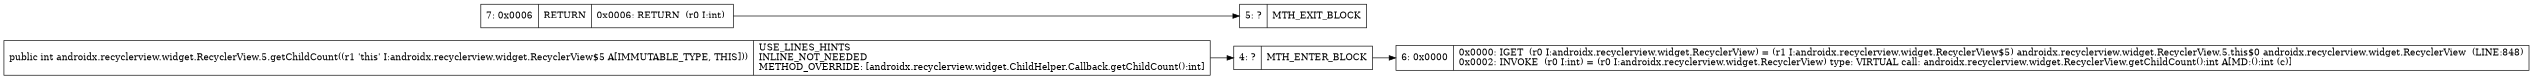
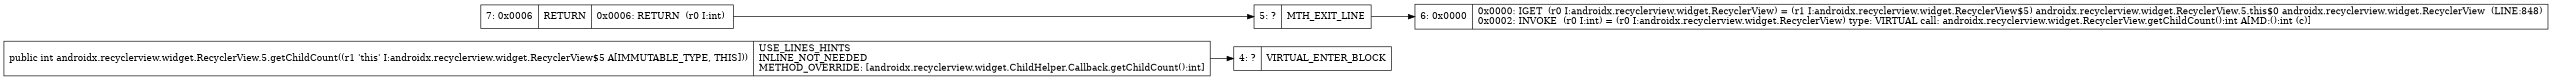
(1317, 16) -> (1326, 16)
(1317, 58) -> (1326, 58)
(1381, 58) -> (1390, 17)
